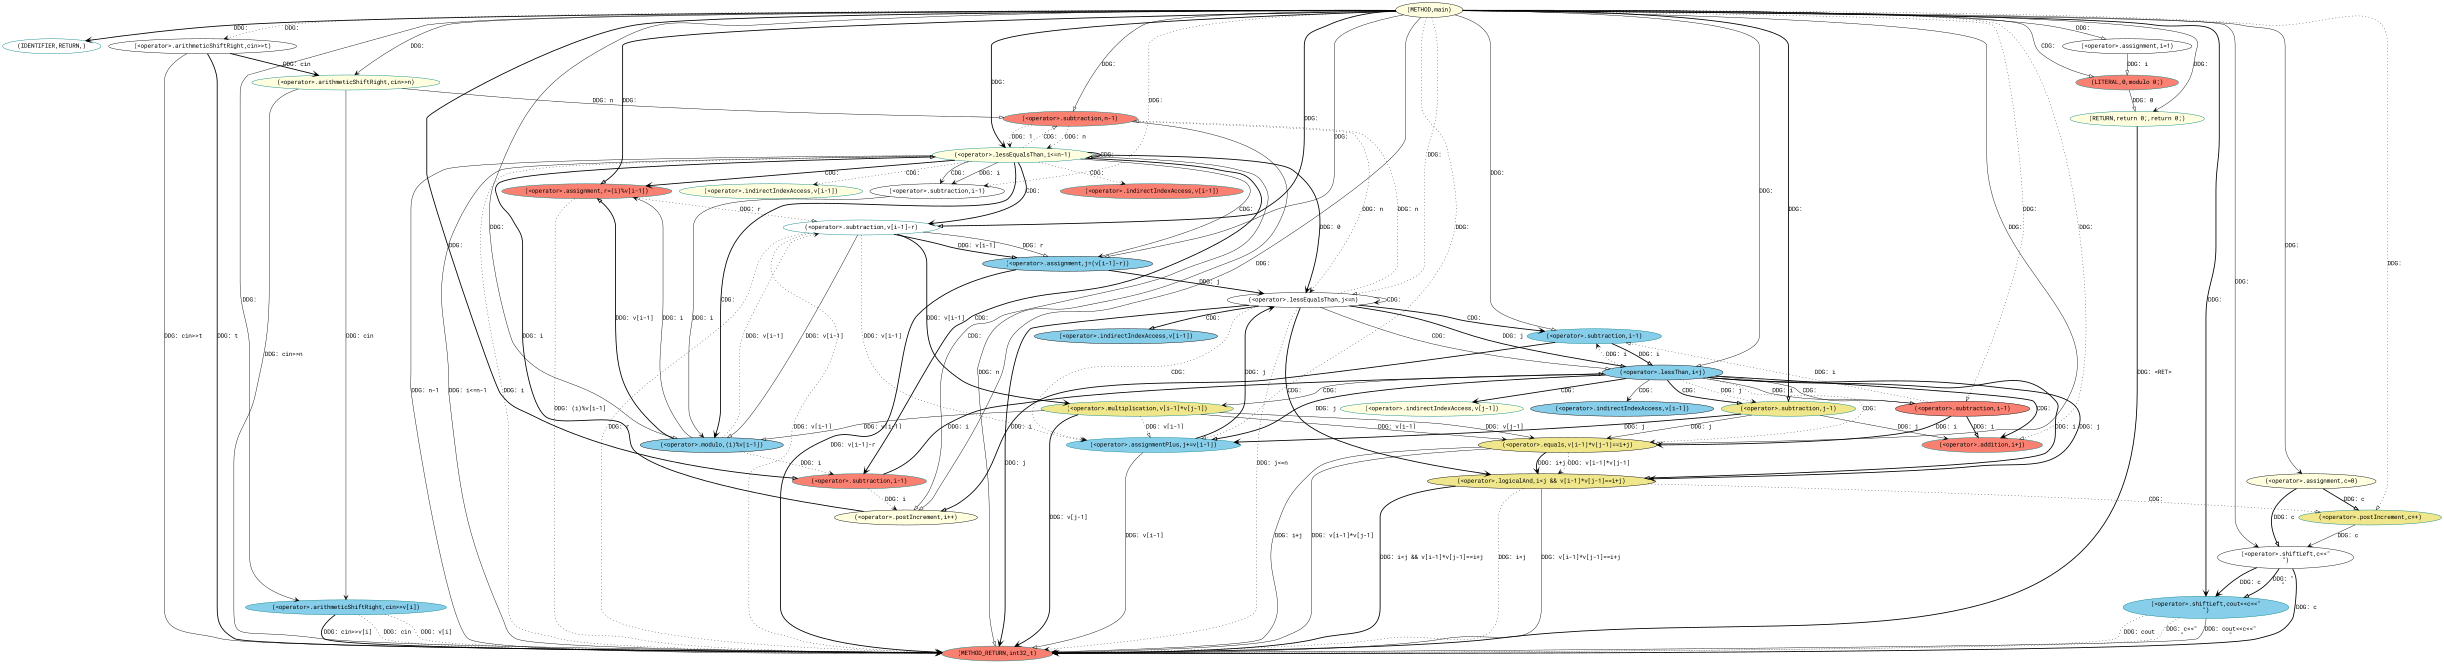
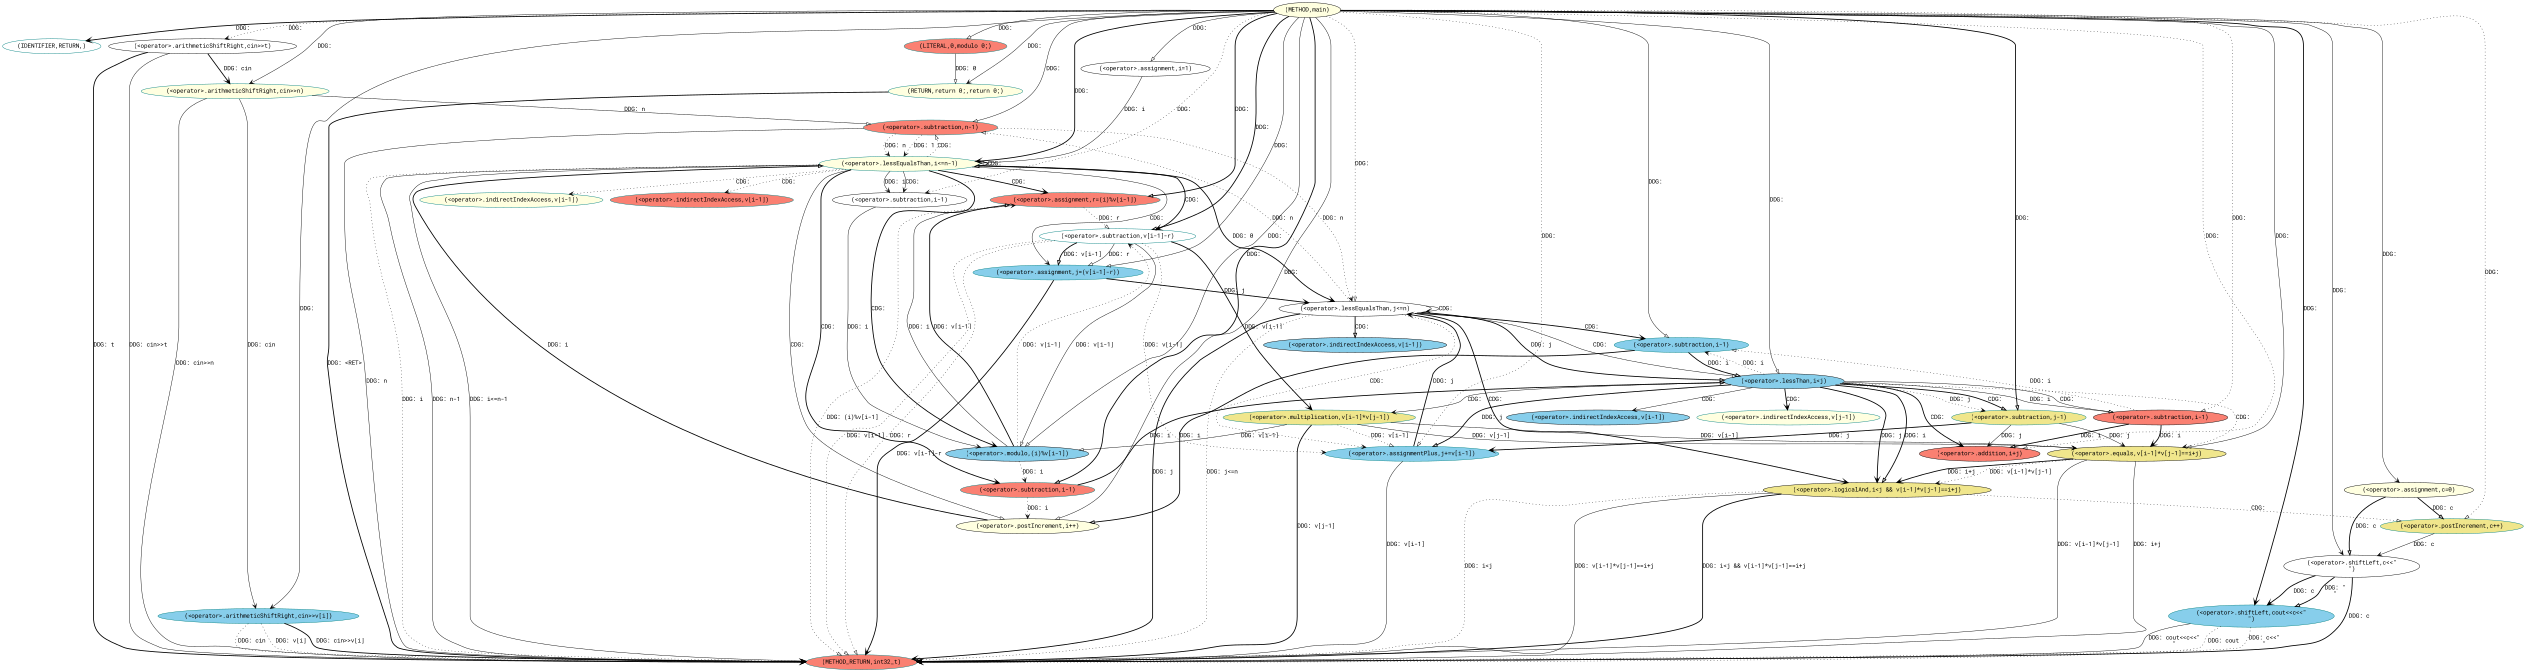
(2050, 46) -> (1007, 28)
(2127, 62) -> (1075, 151)
(1068, 264) -> (1058, 273)
(1982, 445) -> (1980, 454)
